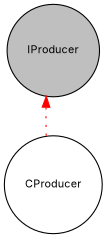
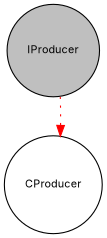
(46, 122) -> (61, 111)
